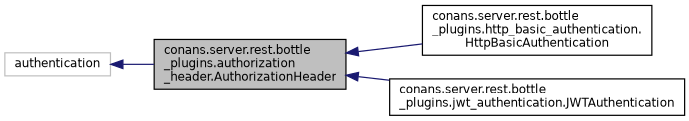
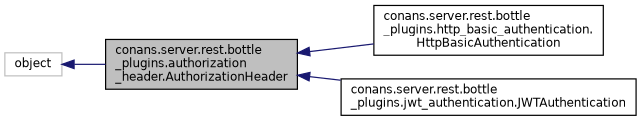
(58, 64) -> (33, 64)
